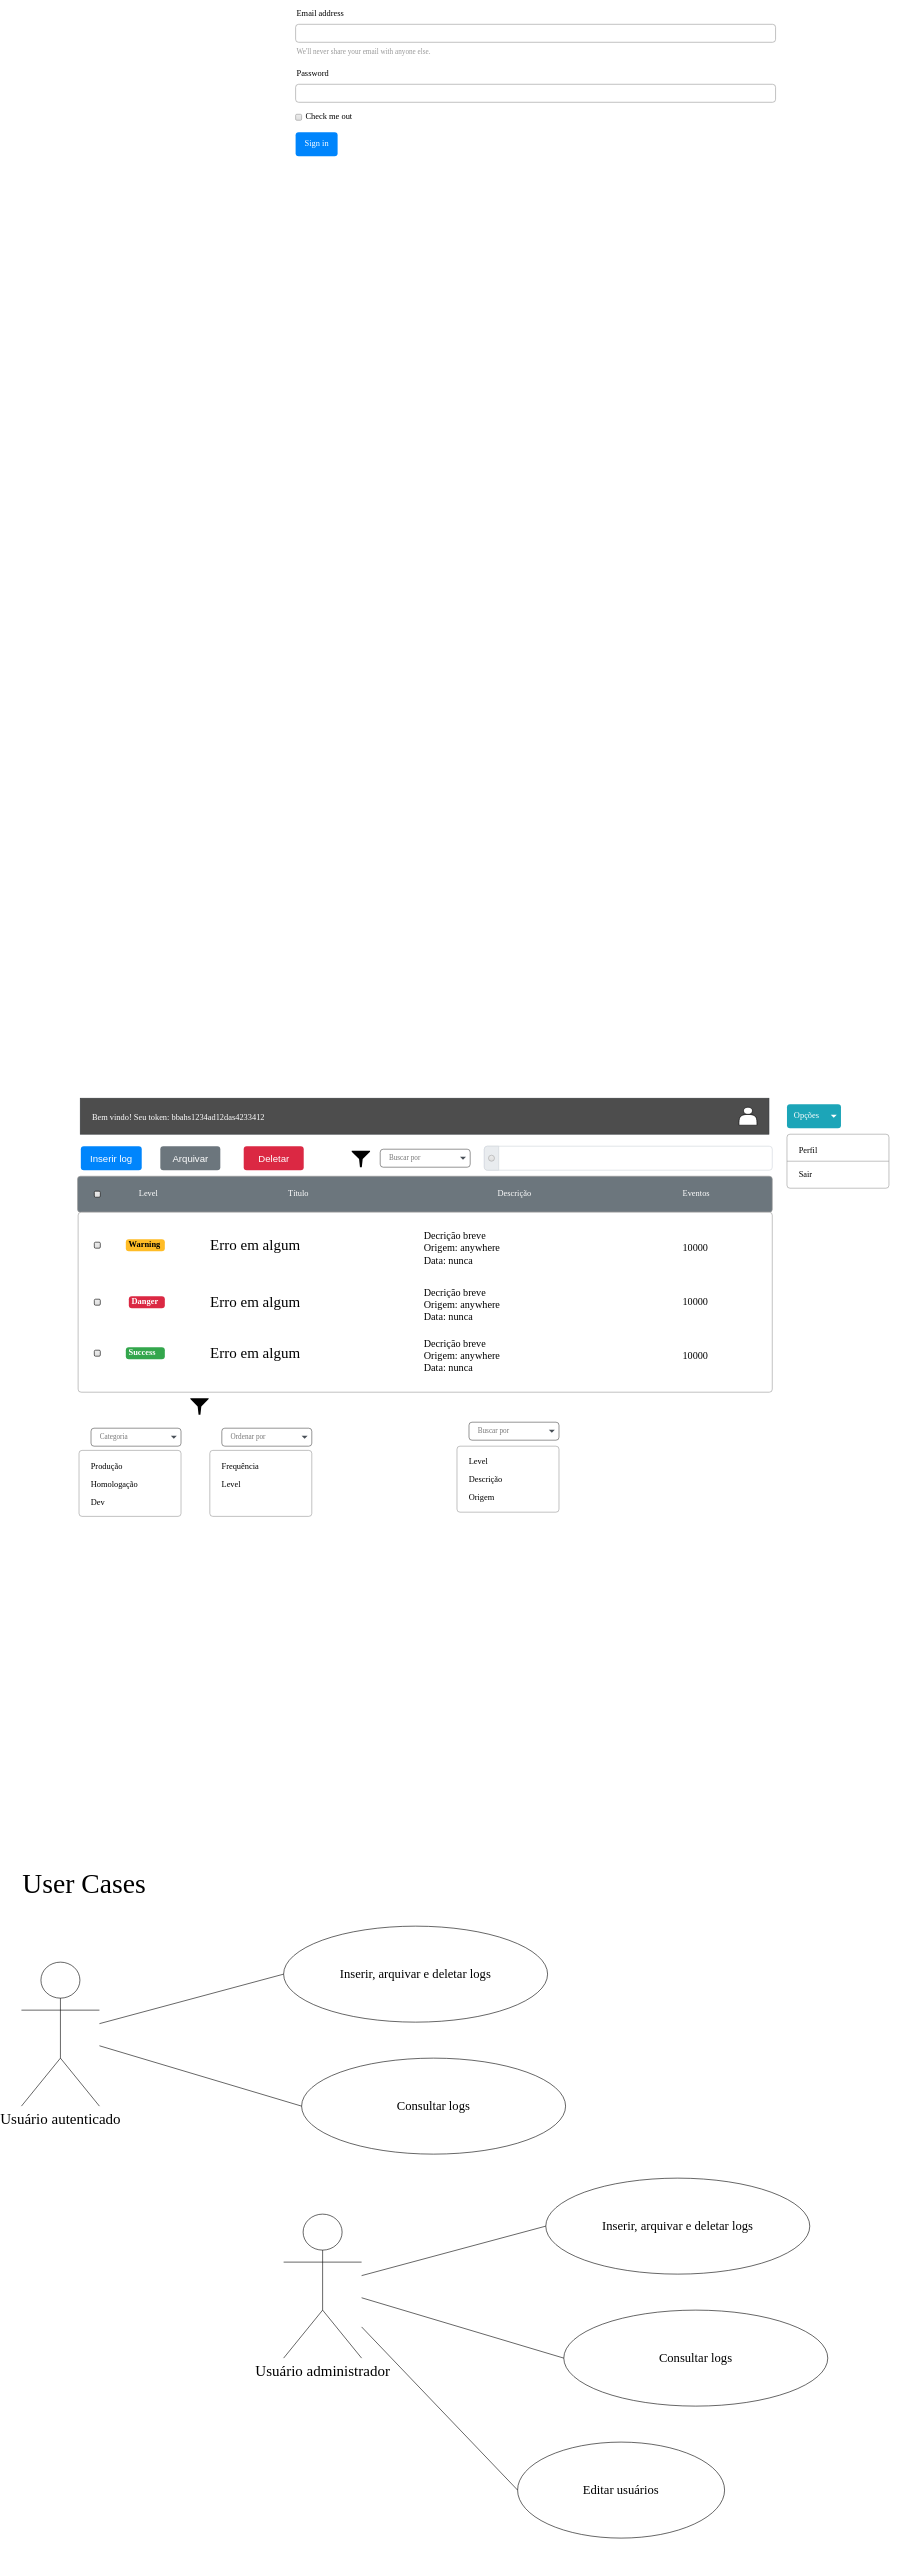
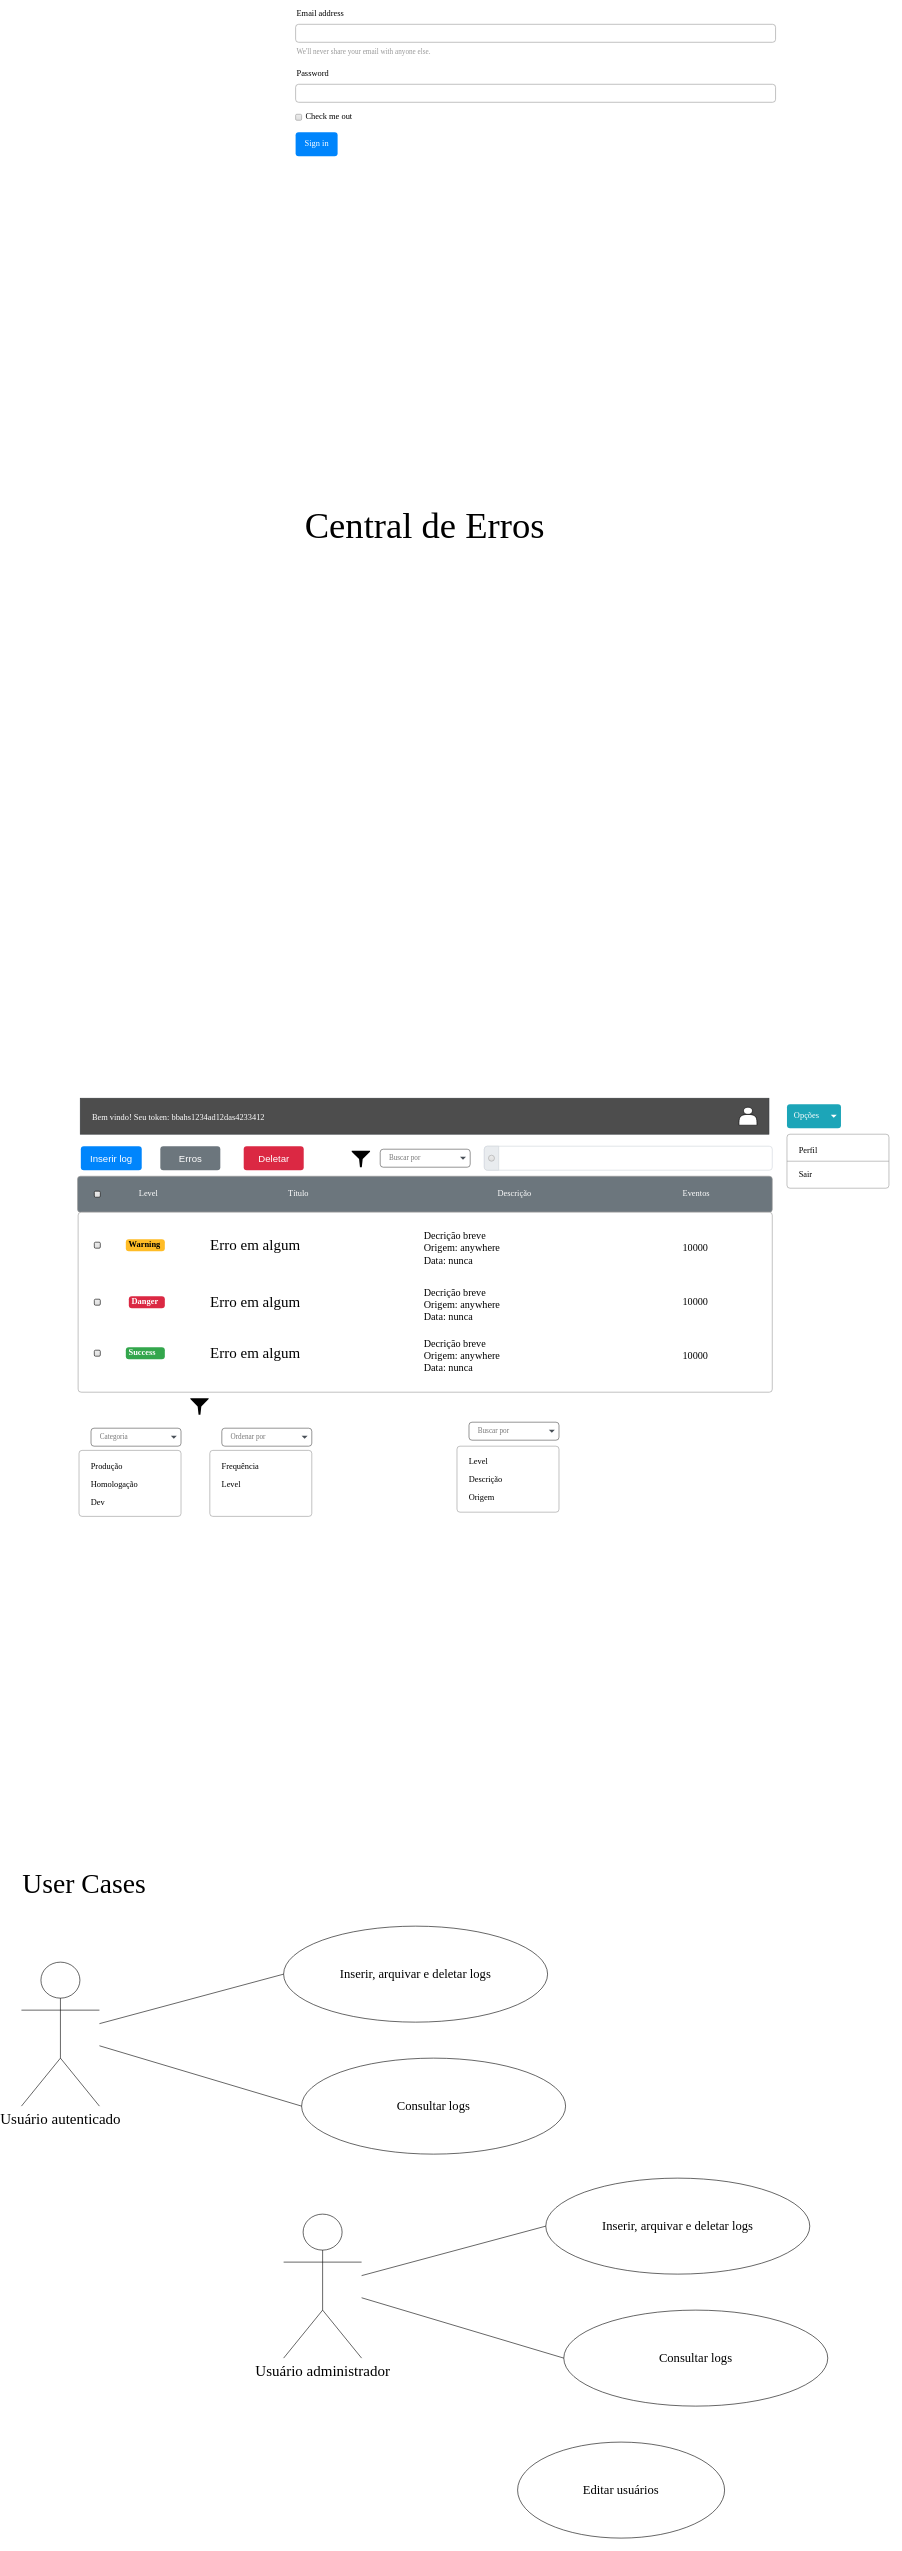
none -> (425, 525)
(191, 1158) -> (191, 1158)
(439, 2408) -> none
